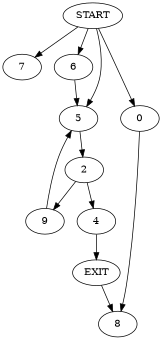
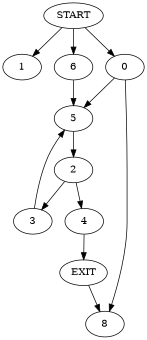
(101, 65) -> (102, 90)
(22, 67) -> (22, 67)
(45, 221) -> (33, 221)
